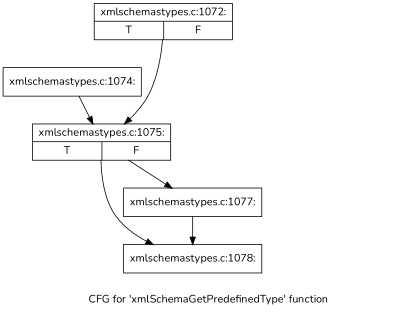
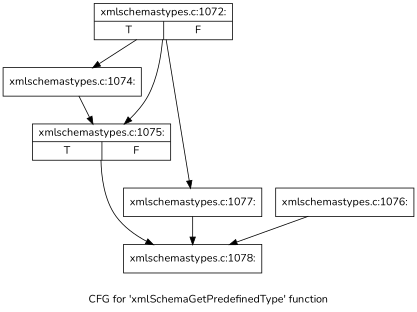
none -> (118, 52)
(147, 172) -> (178, 110)
none -> (345, 202)
